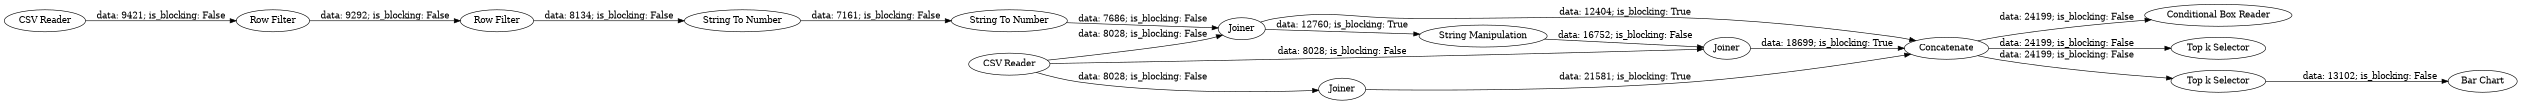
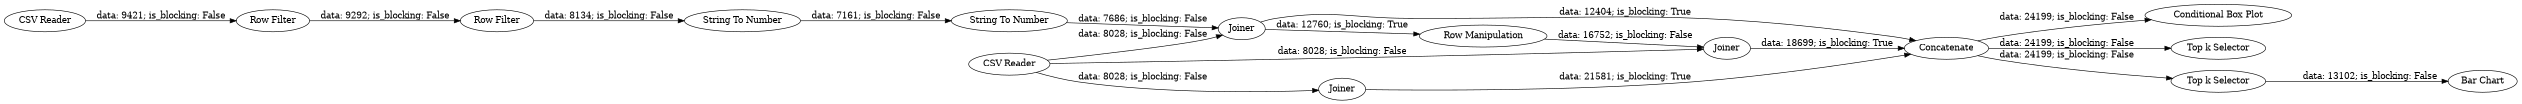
(2218, 15) -> (2218, 15)
(1483, 36) -> (1483, 36)
